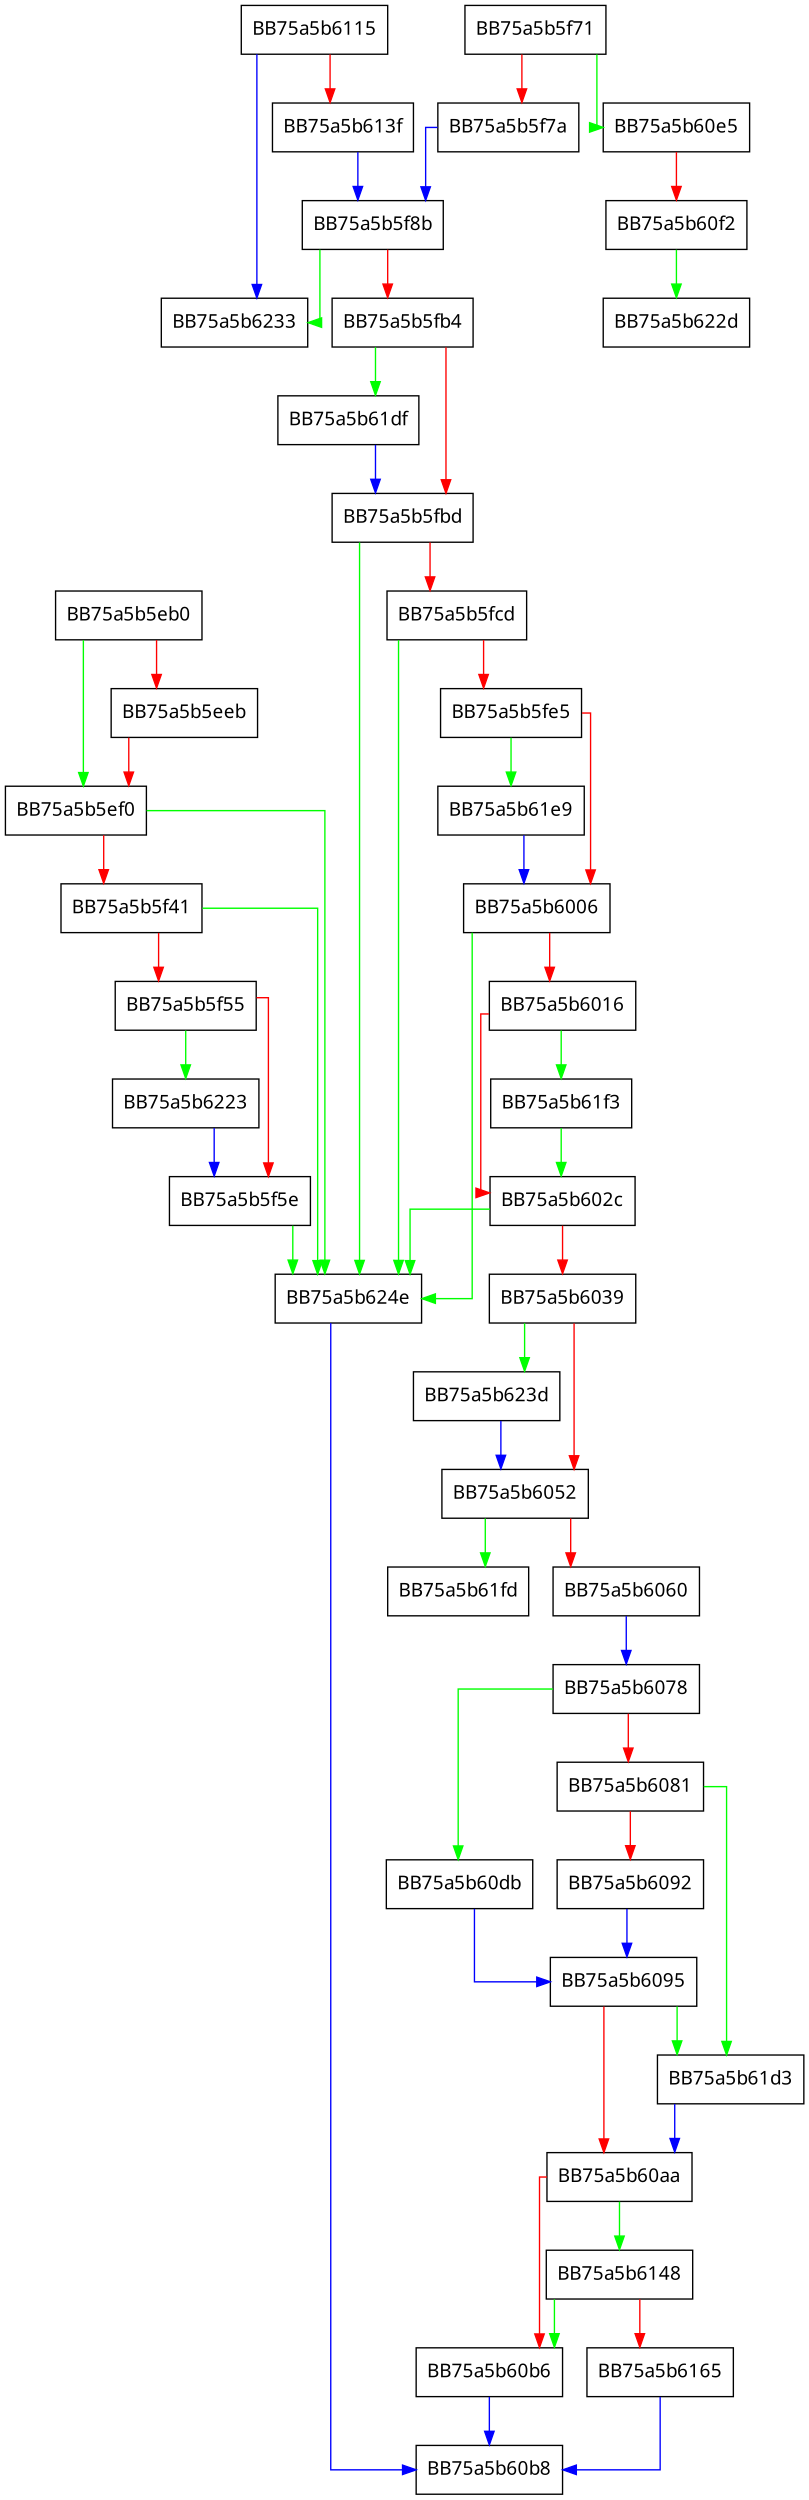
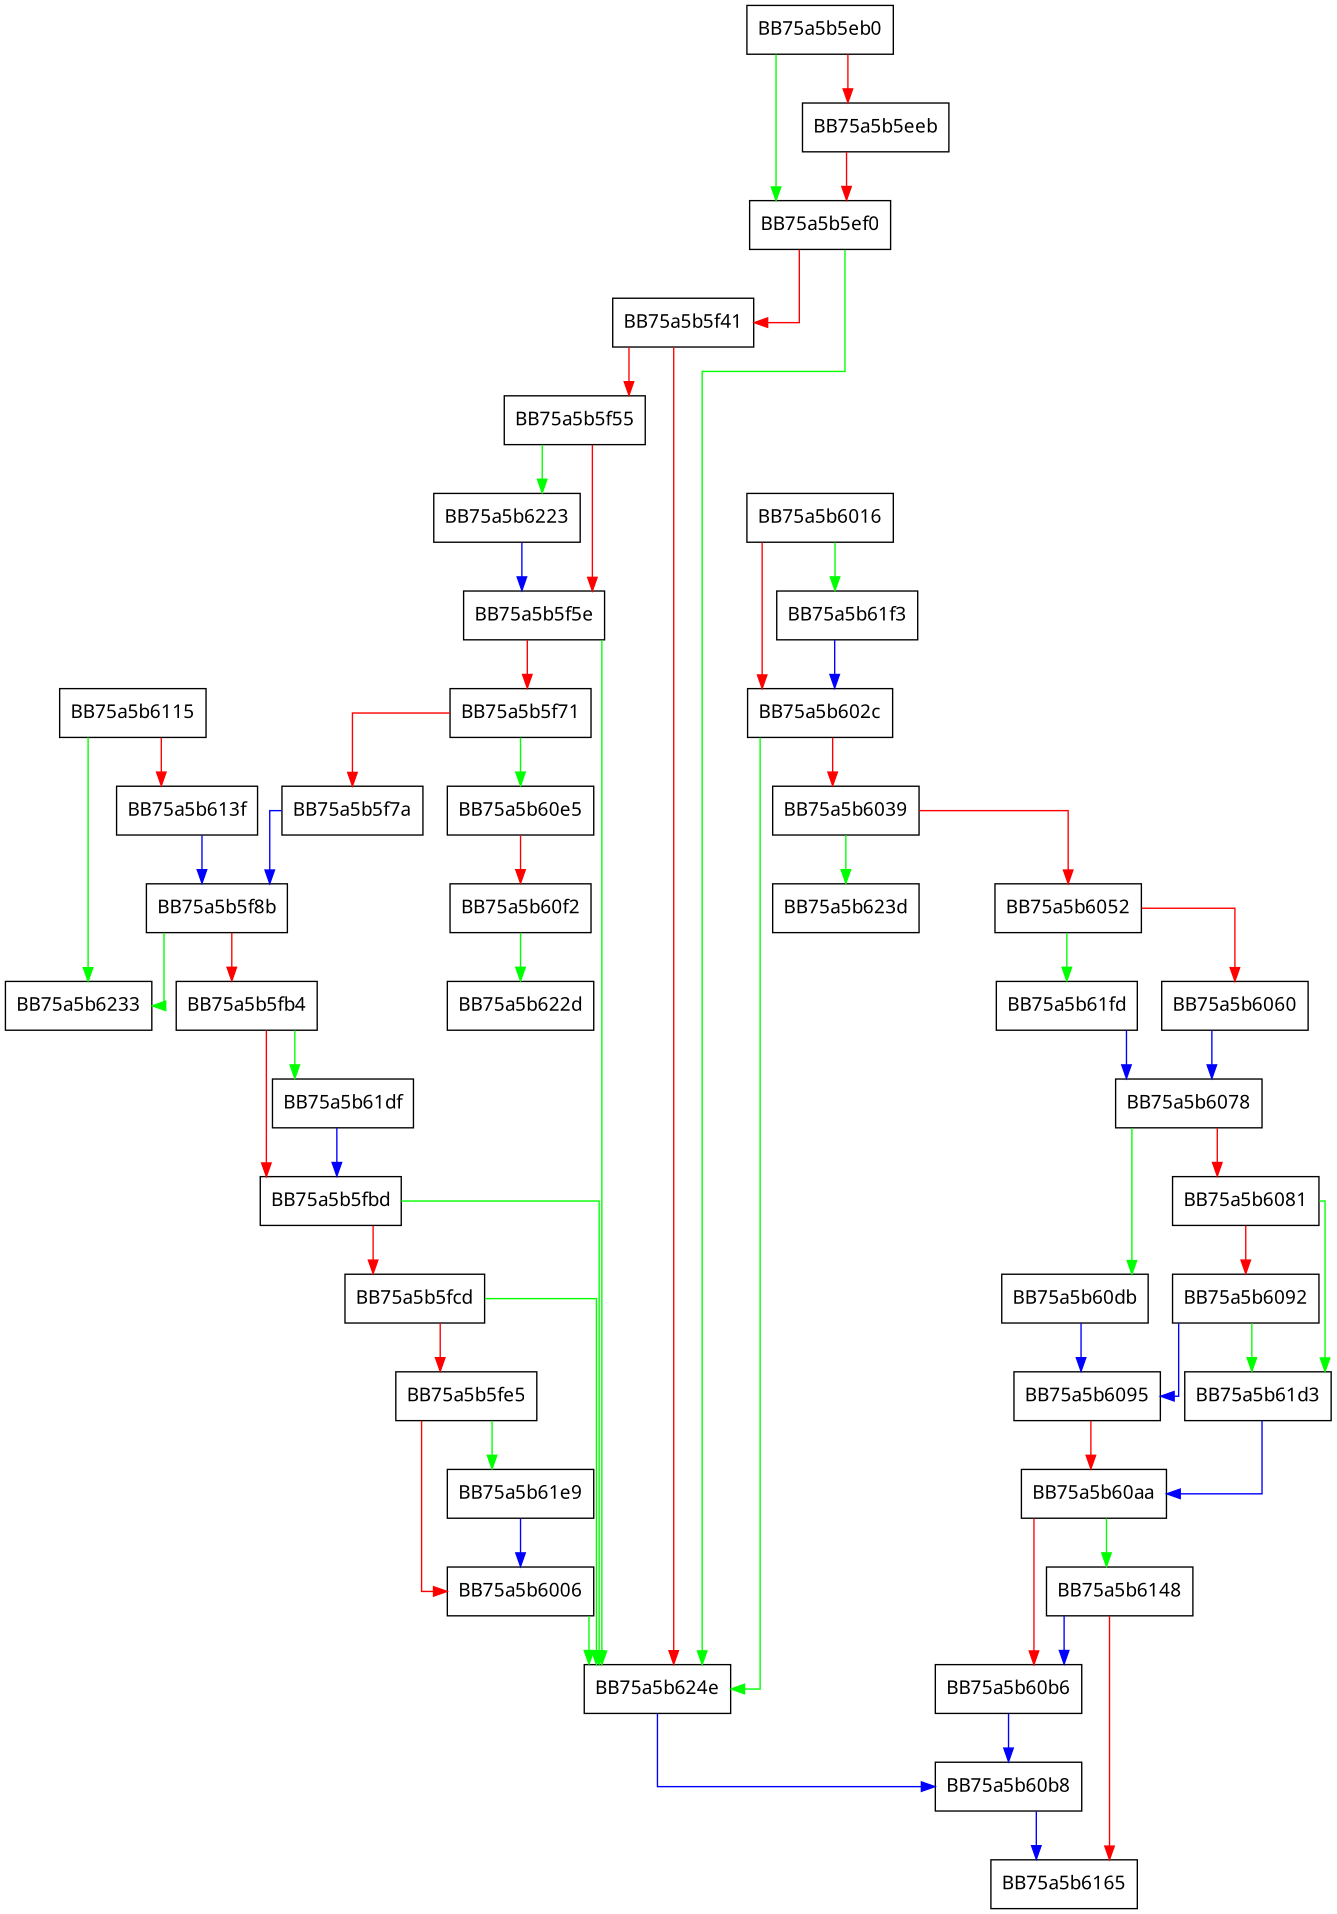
(257, 169) -> (88, 853)
none -> (527, 657)
(550, 950) -> none
(318, 1027) -> (674, 999)
none -> (1126, 1048)
(561, 1145) -> (835, 657)
(501, 1438) -> none
(677, 2024) -> (1252, 1340)
(554, 2316) -> (1064, 1633)
(655, 2470) -> (1036, 1828)
